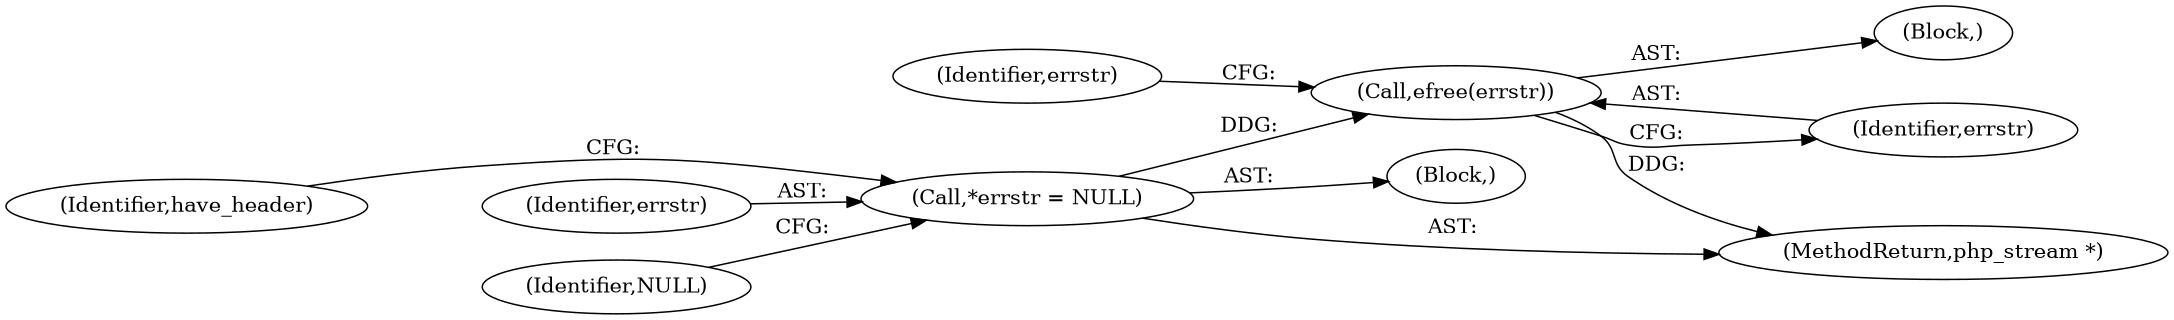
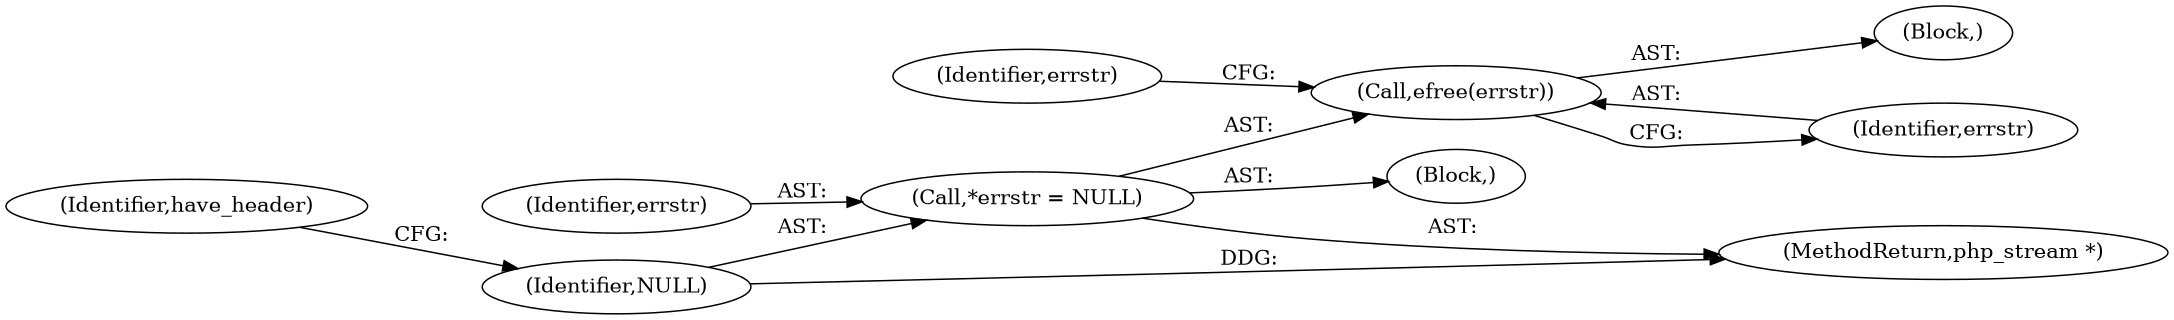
(1252, 126) -> (1252, 126)
(594, 160) -> (402, 247)
(1645, 187) -> (1230, 272)
(806, 228) -> (806, 228)
